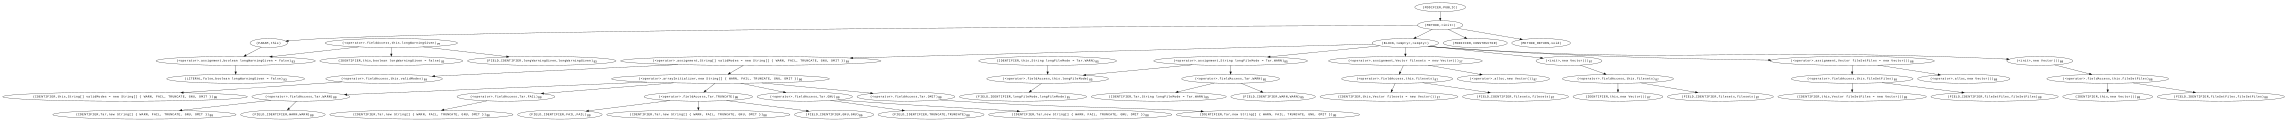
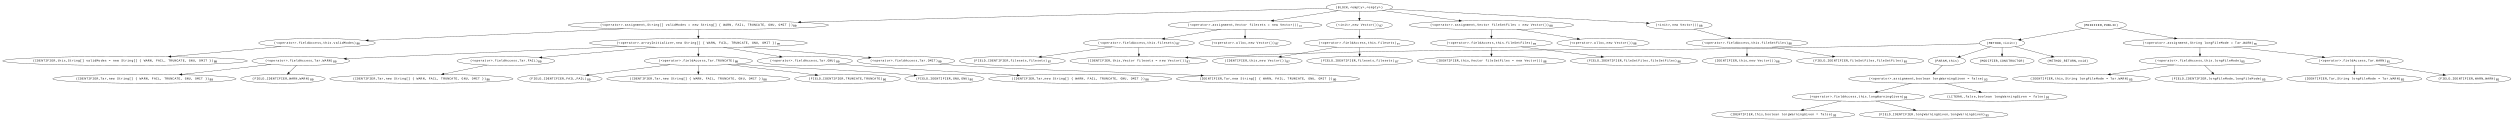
(1424, 33) -> (1584, 50)
(1325, 51) -> (2146, 33)
(315, 52) -> (1894, 87)
(1048, 69) -> (2142, 70)
(866, 105) -> (772, 70)
